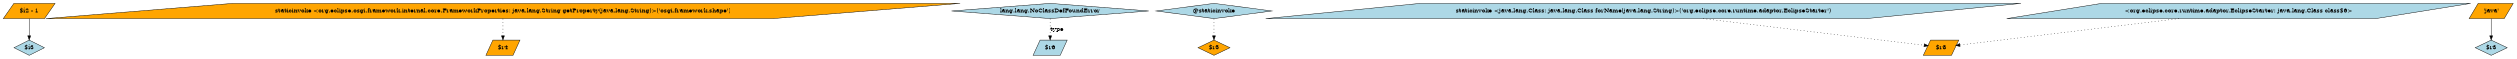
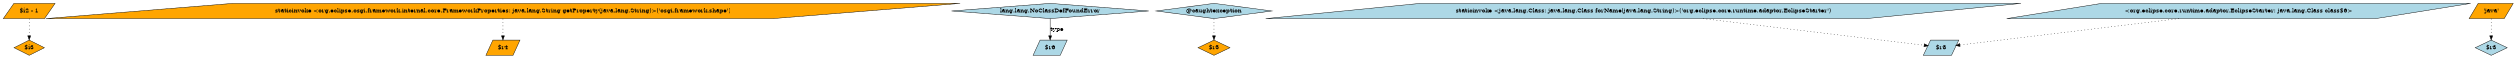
(1214, 11) -> (1214, 11)
(29, 27) -> (29, 27)
(1050, 27) -> (1050, 27)
(2491, 27) -> (2491, 27)
(29, 48) -> (29, 48)
(1941, 48) -> (1941, 48)
